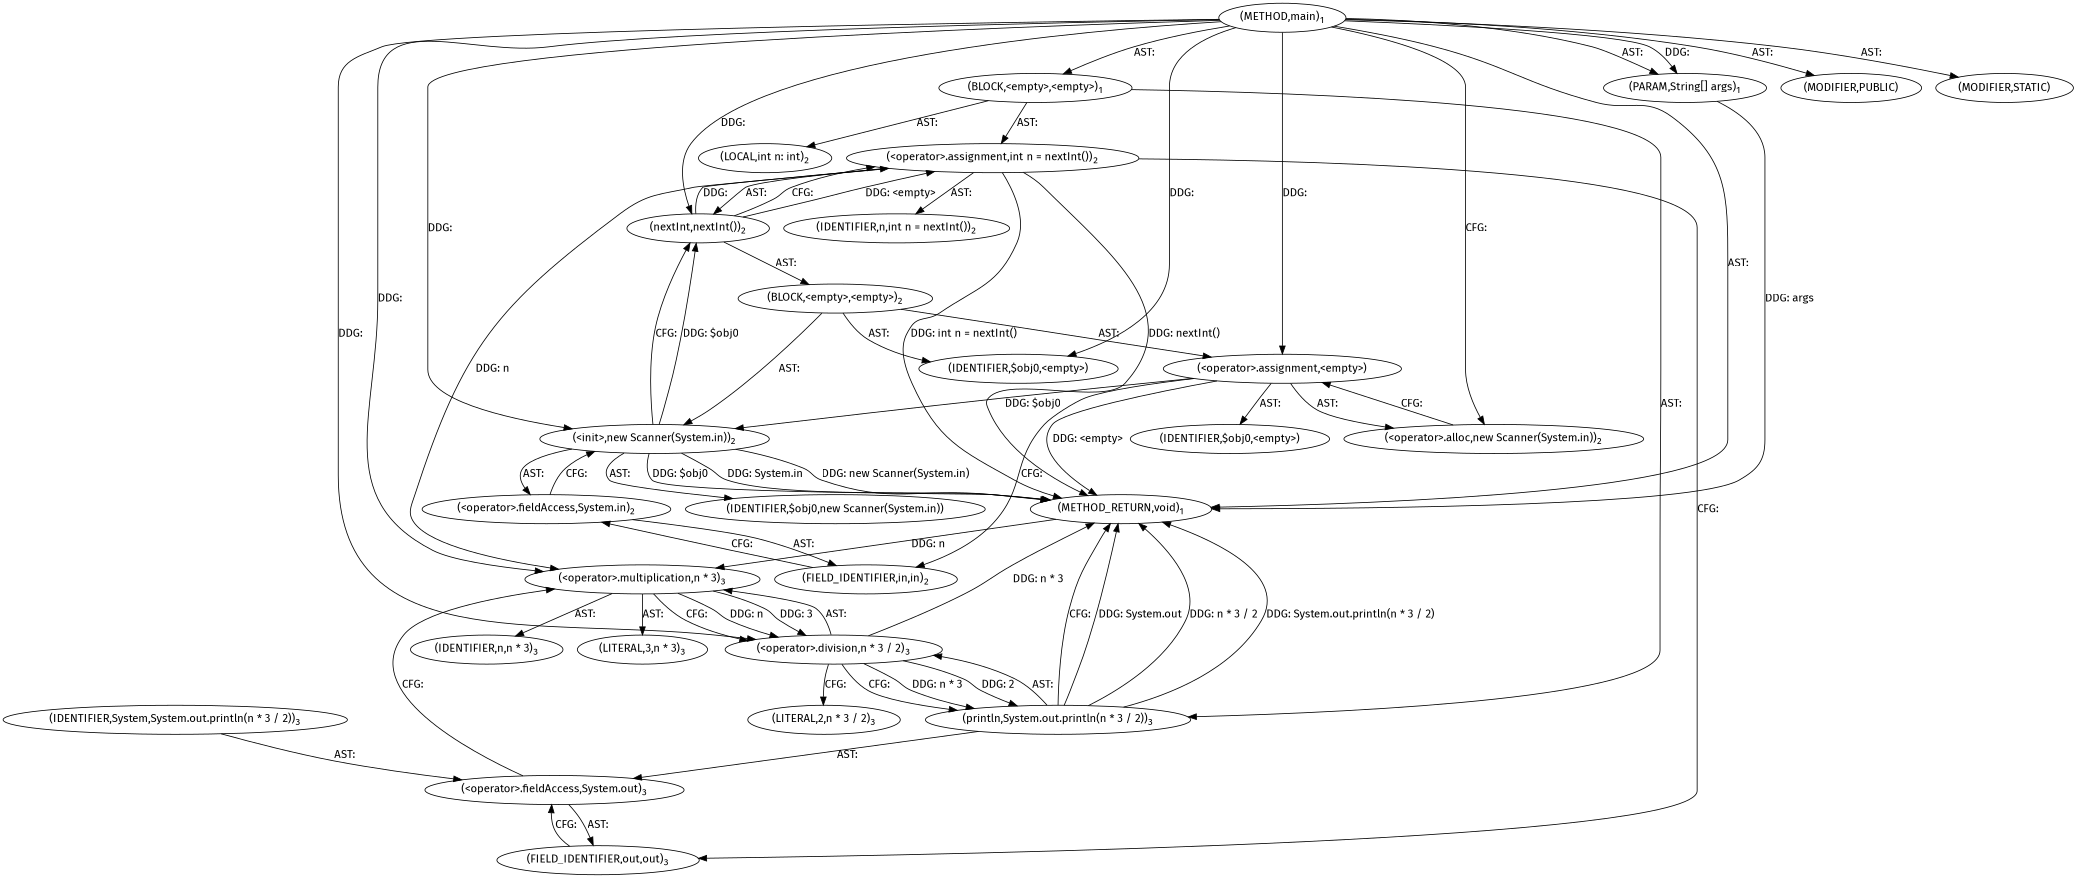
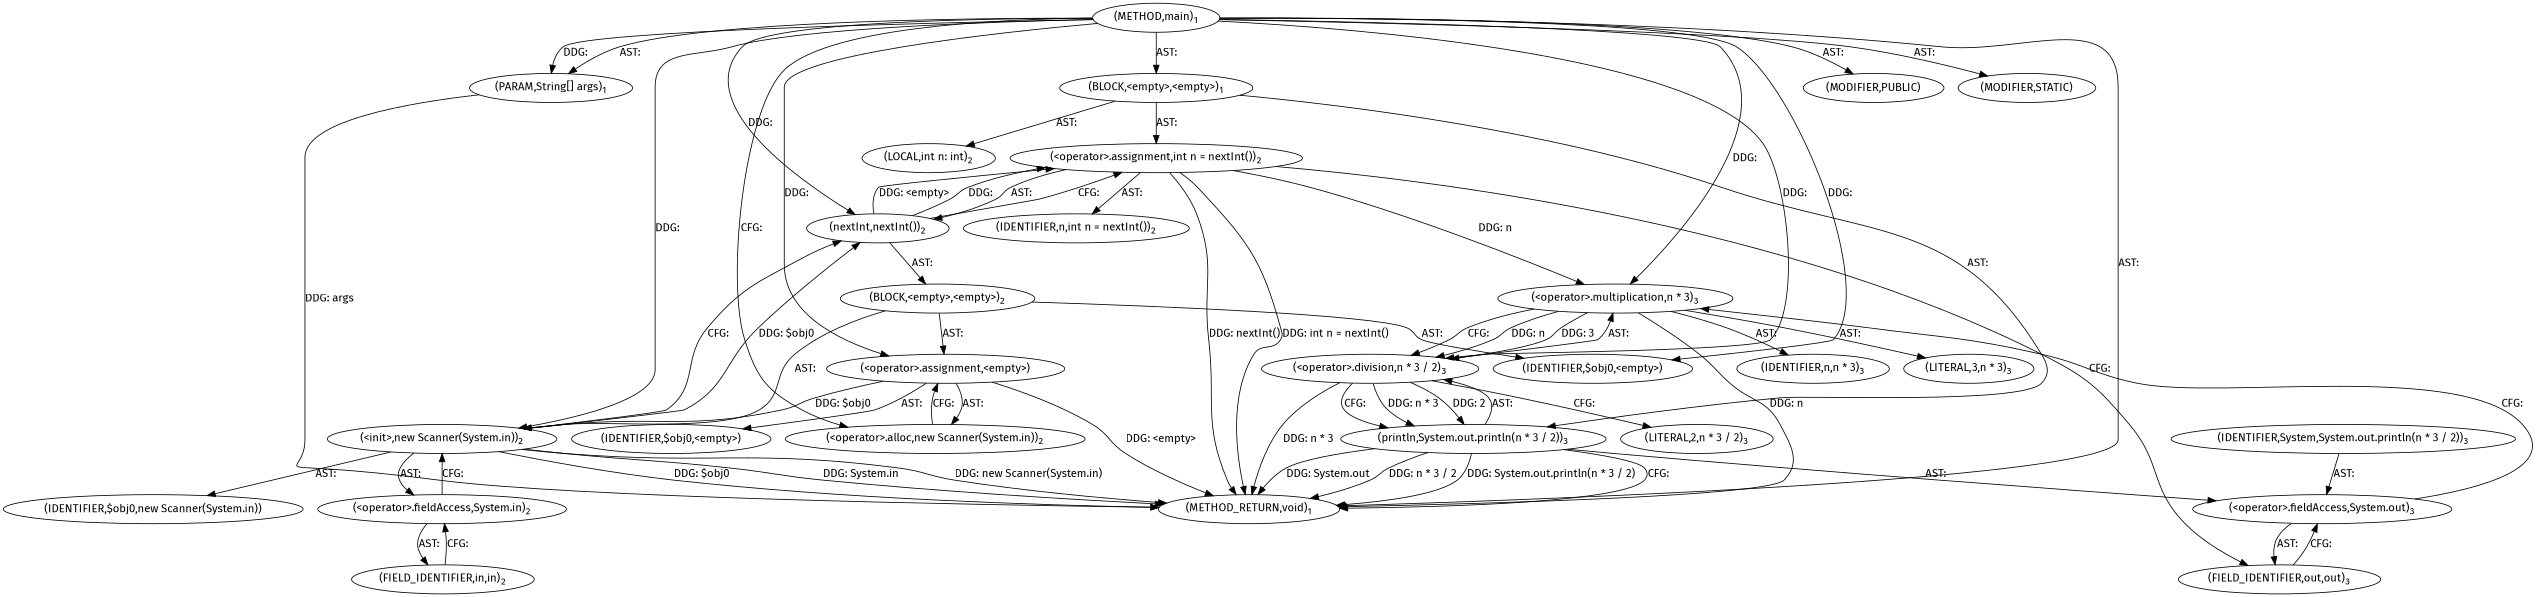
(1034, 438) -> none
(890, 543) -> (1787, 477)
